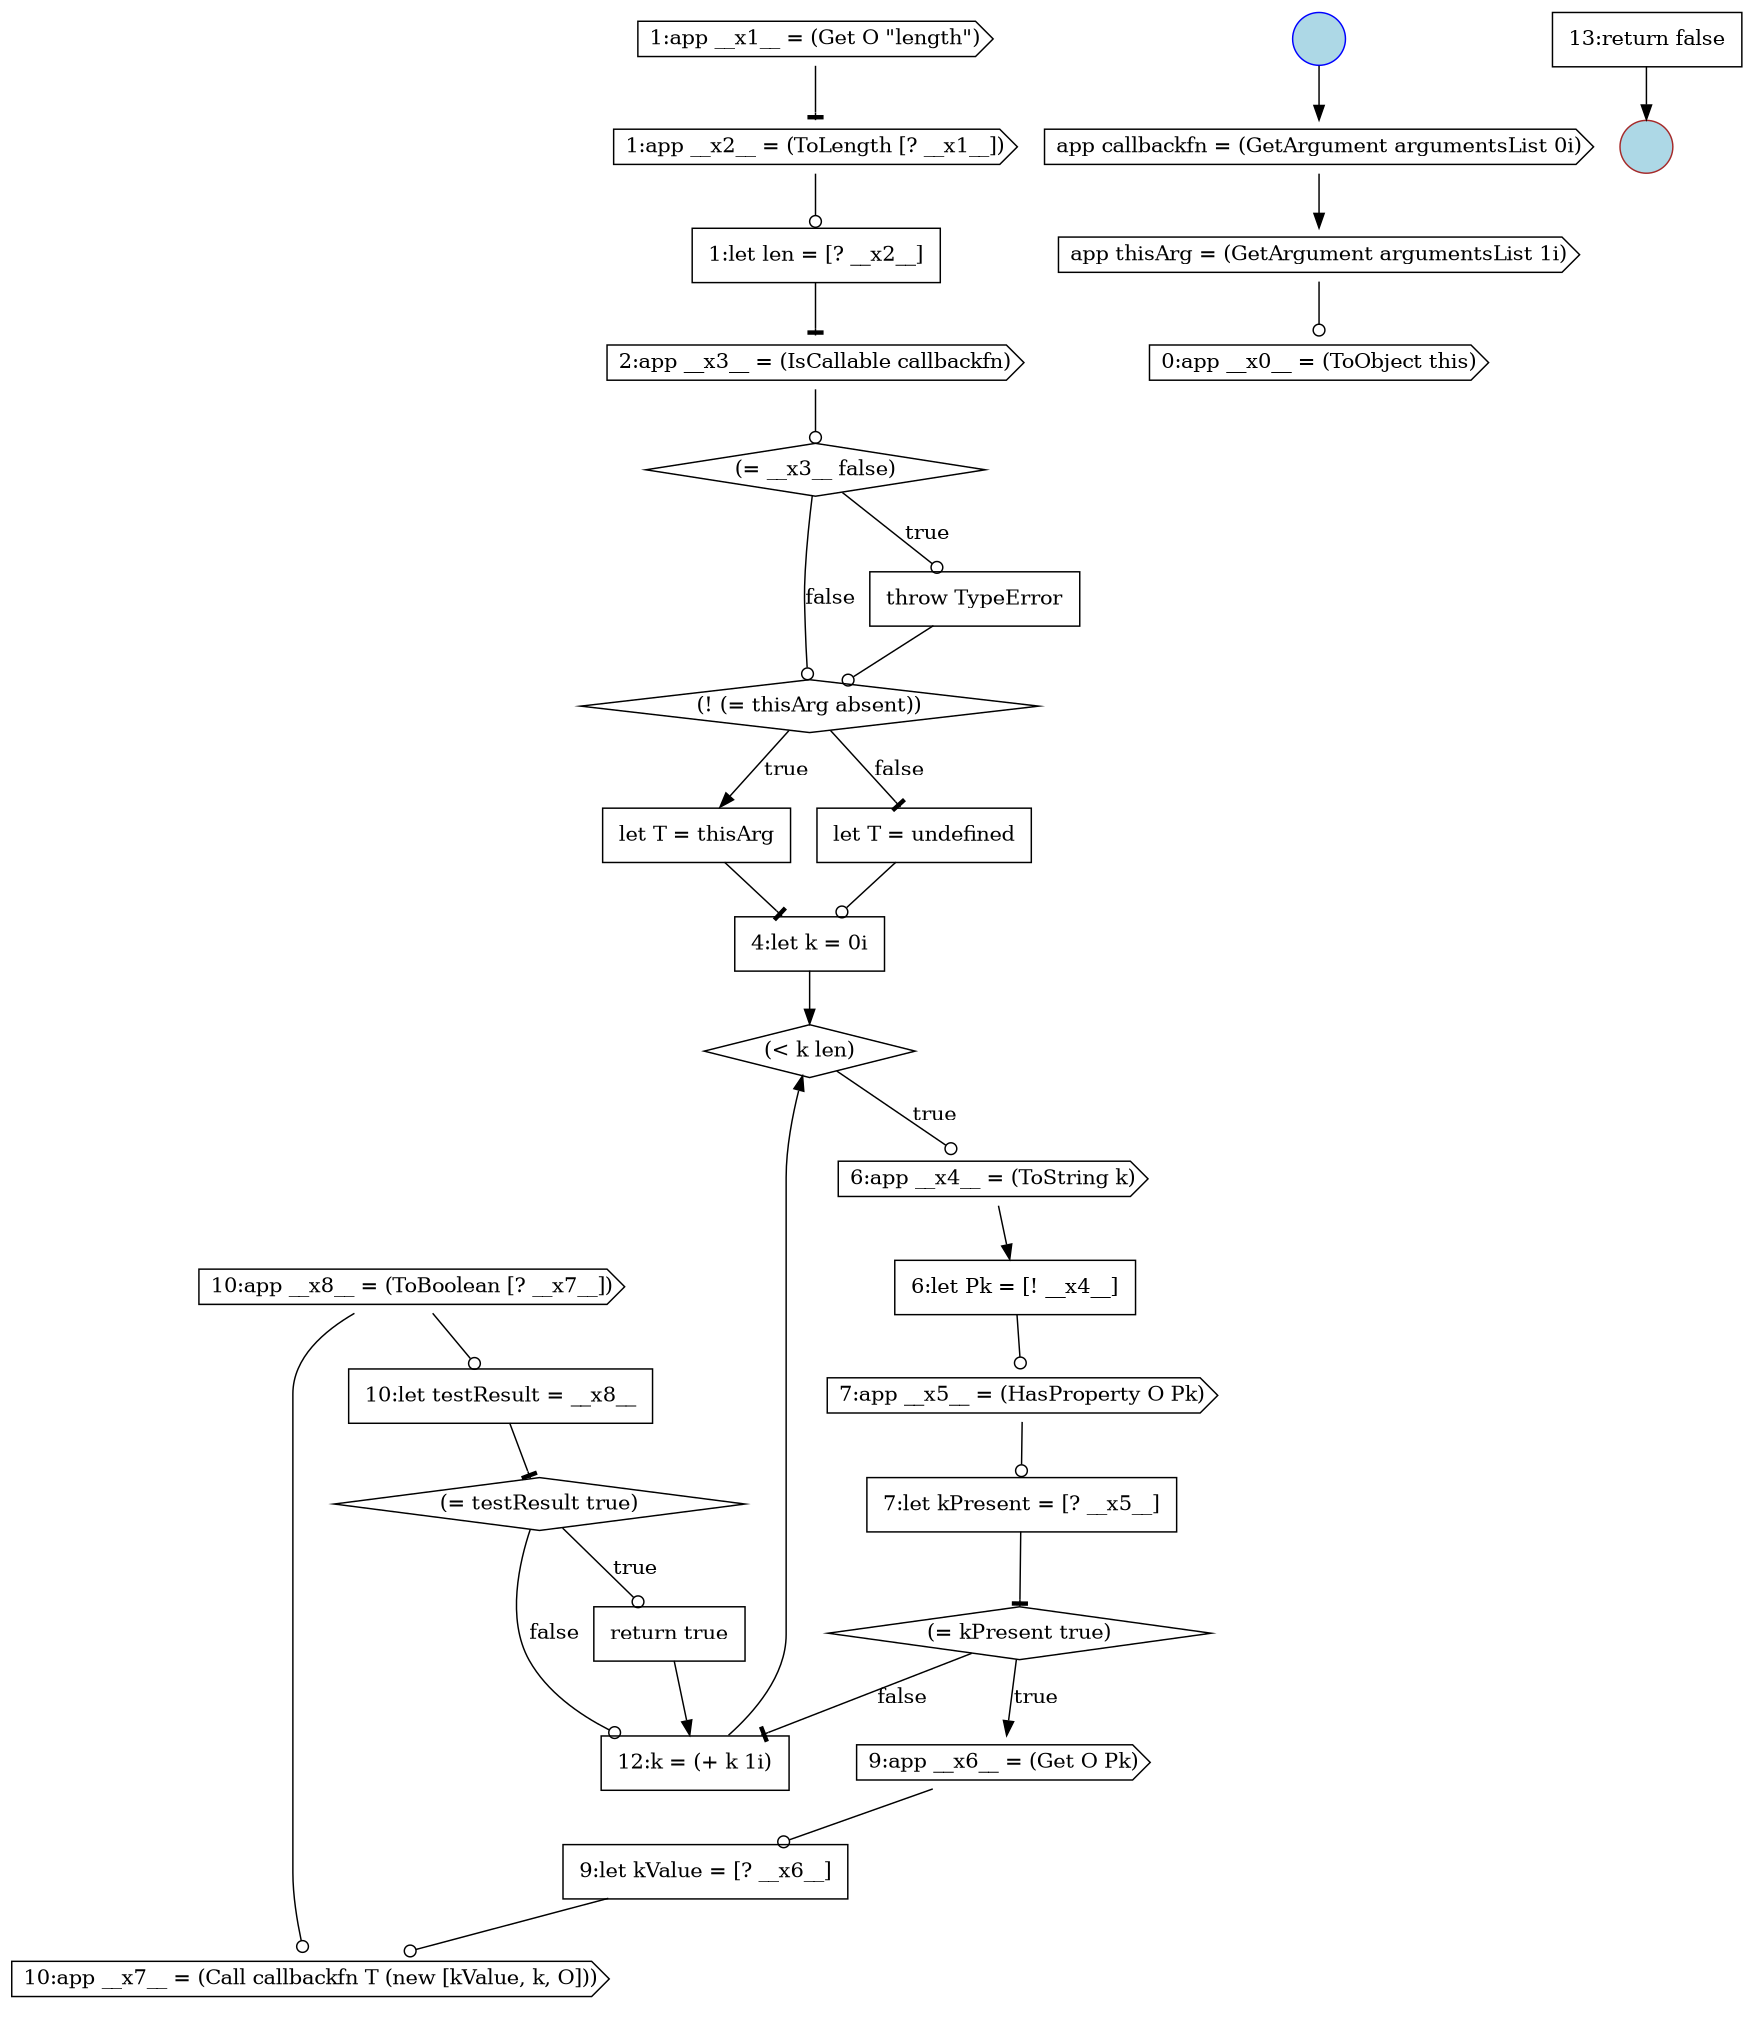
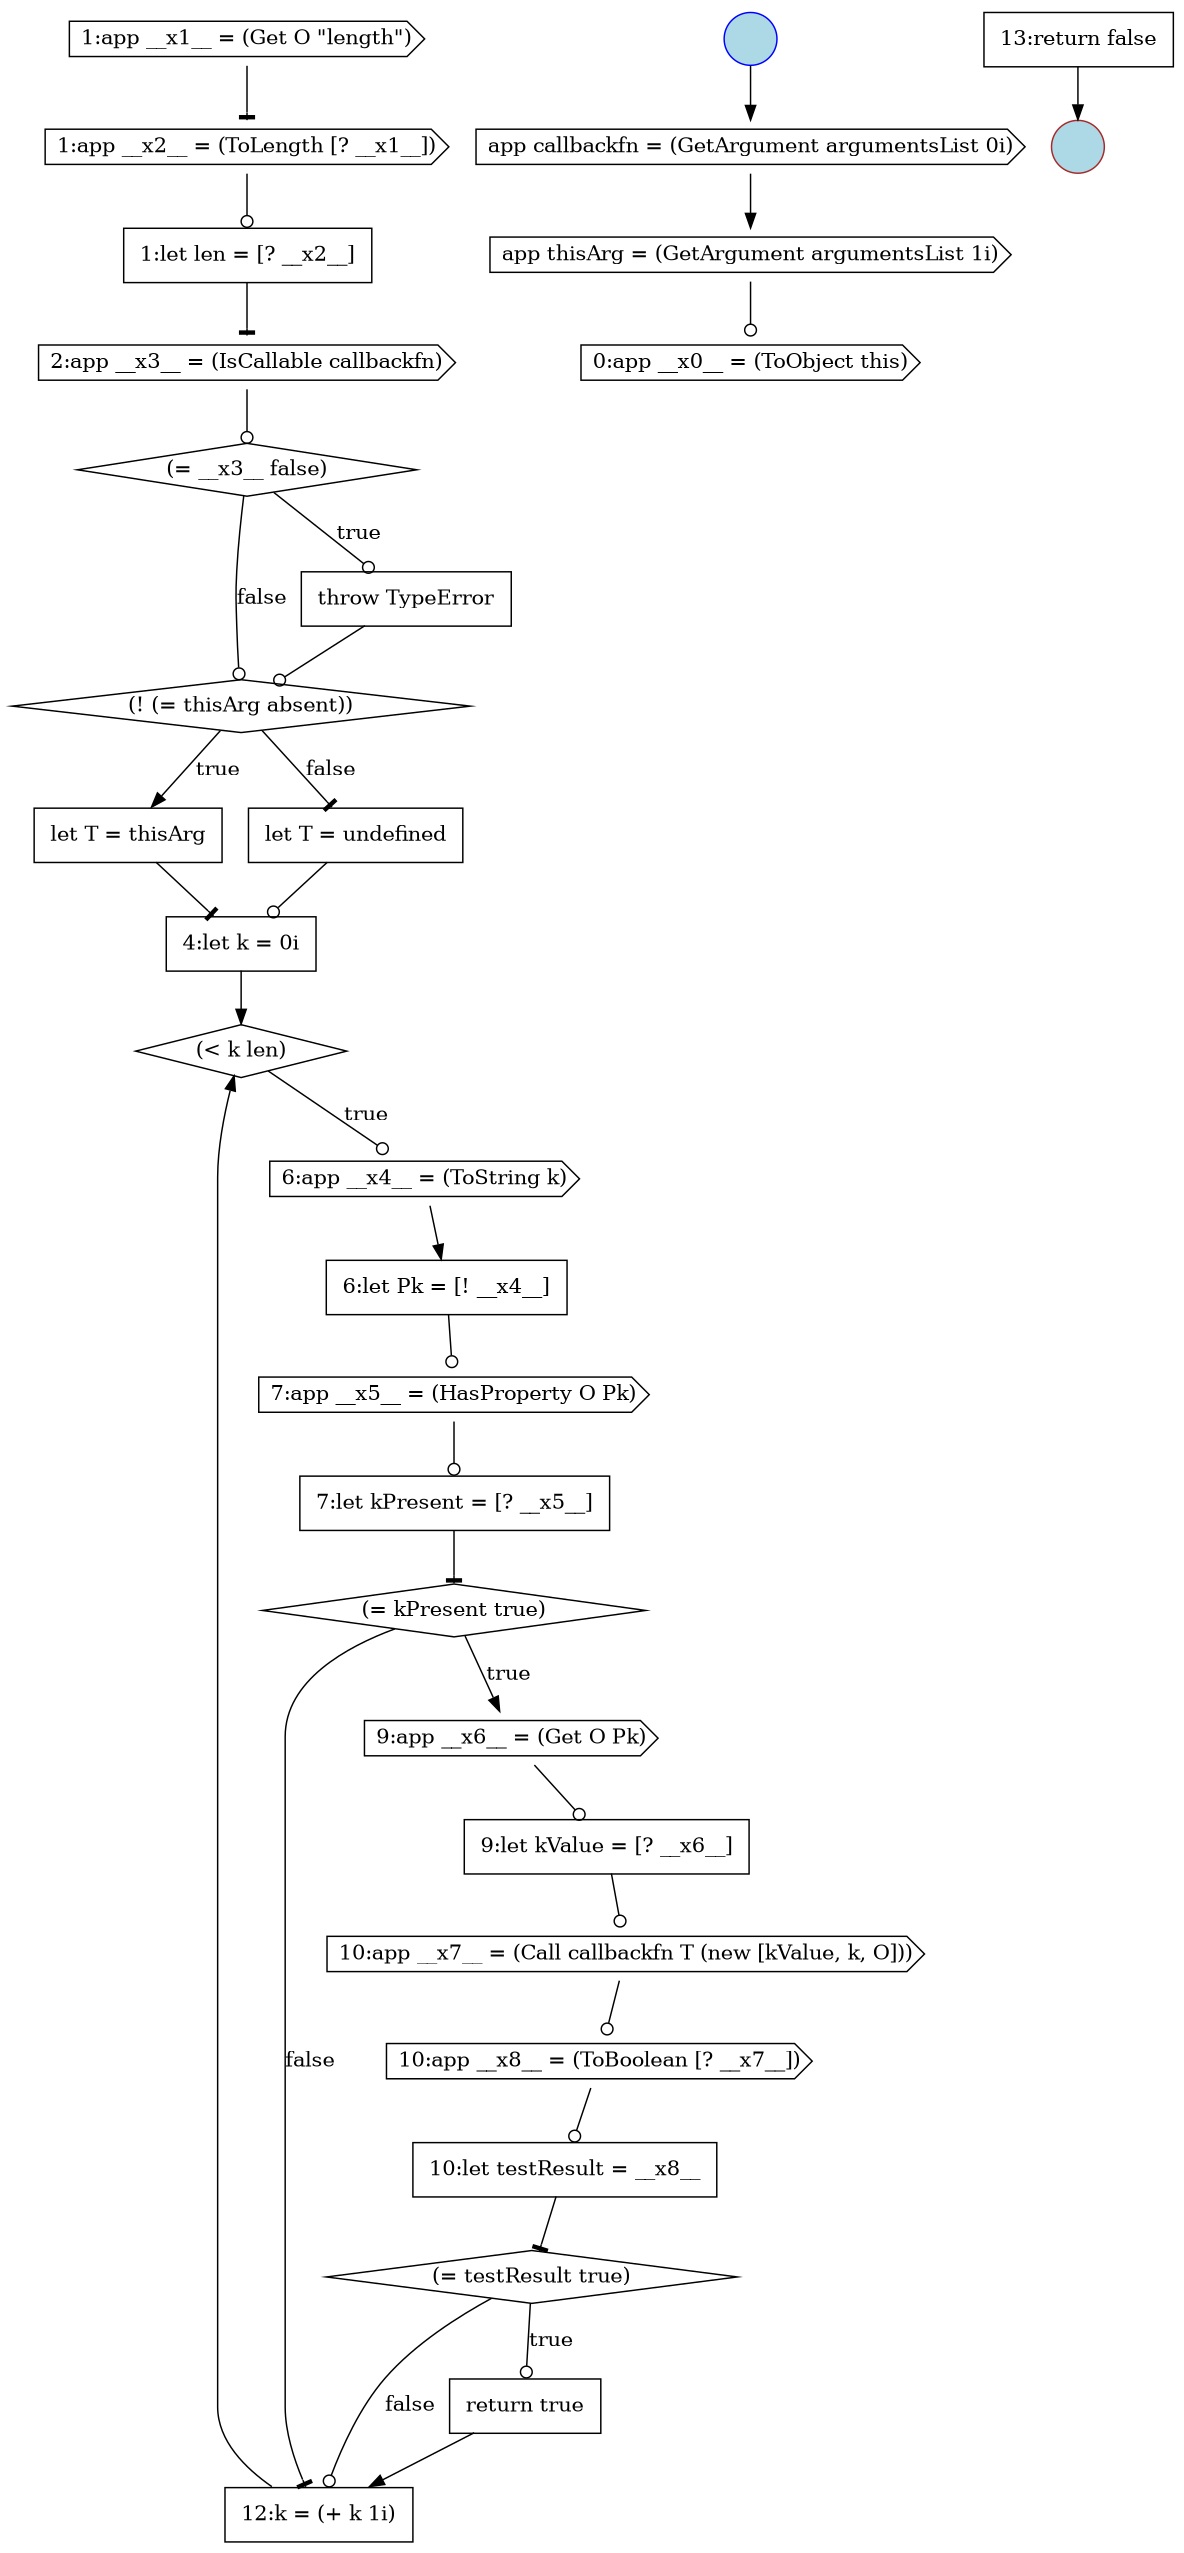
(293, 1614) -> (614, 2002)
